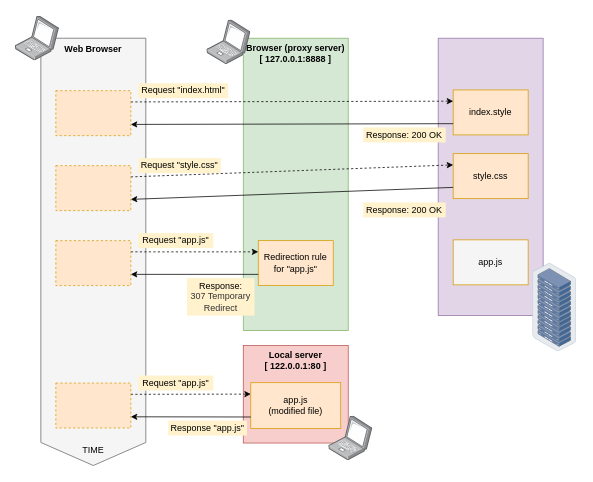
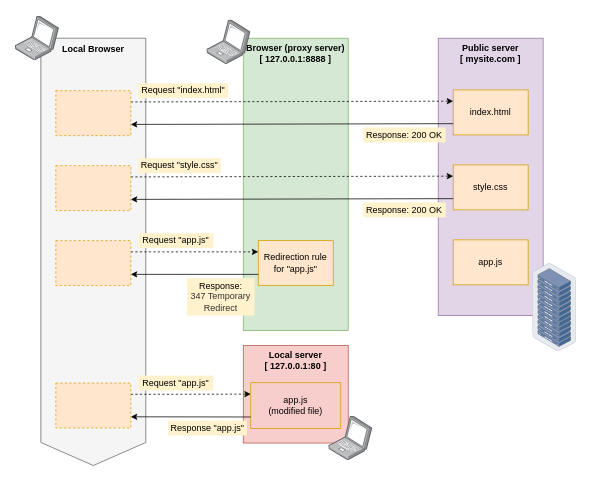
(93, 49) -> (93, 49)
none -> (491, 53)
(491, 112) -> (491, 112)
(491, 176) -> (491, 187)
(491, 262) -> (491, 262)
(221, 297) -> (221, 297)
(296, 360) -> (296, 360)
(296, 405) -> (296, 405)
(93, 450) -> none
